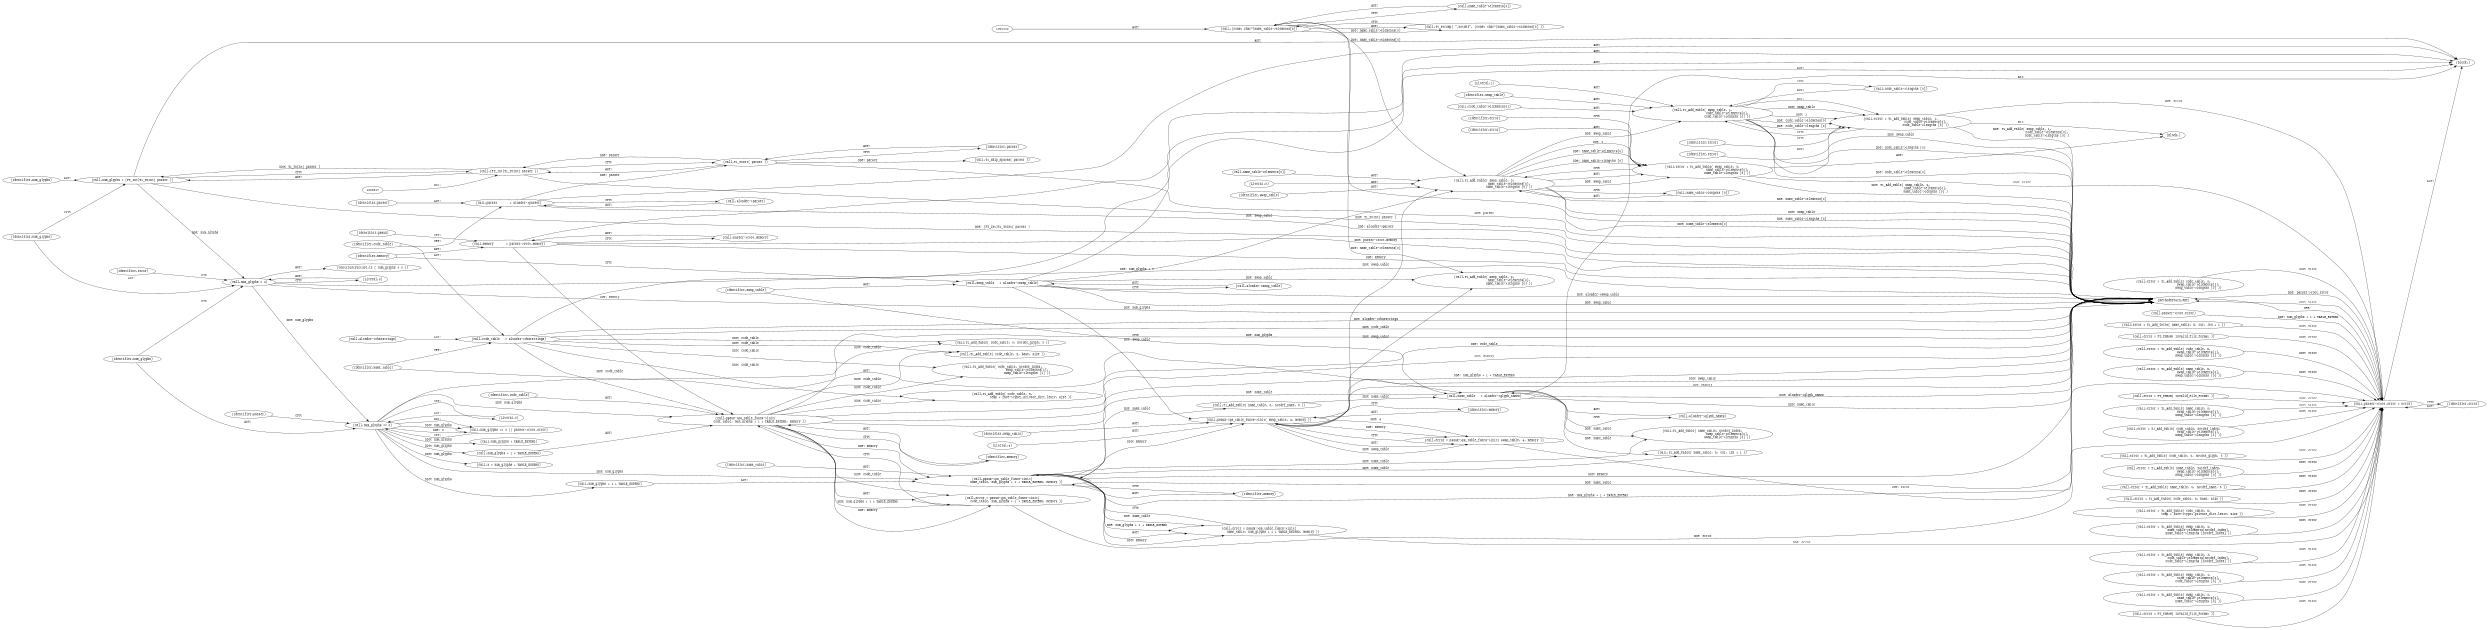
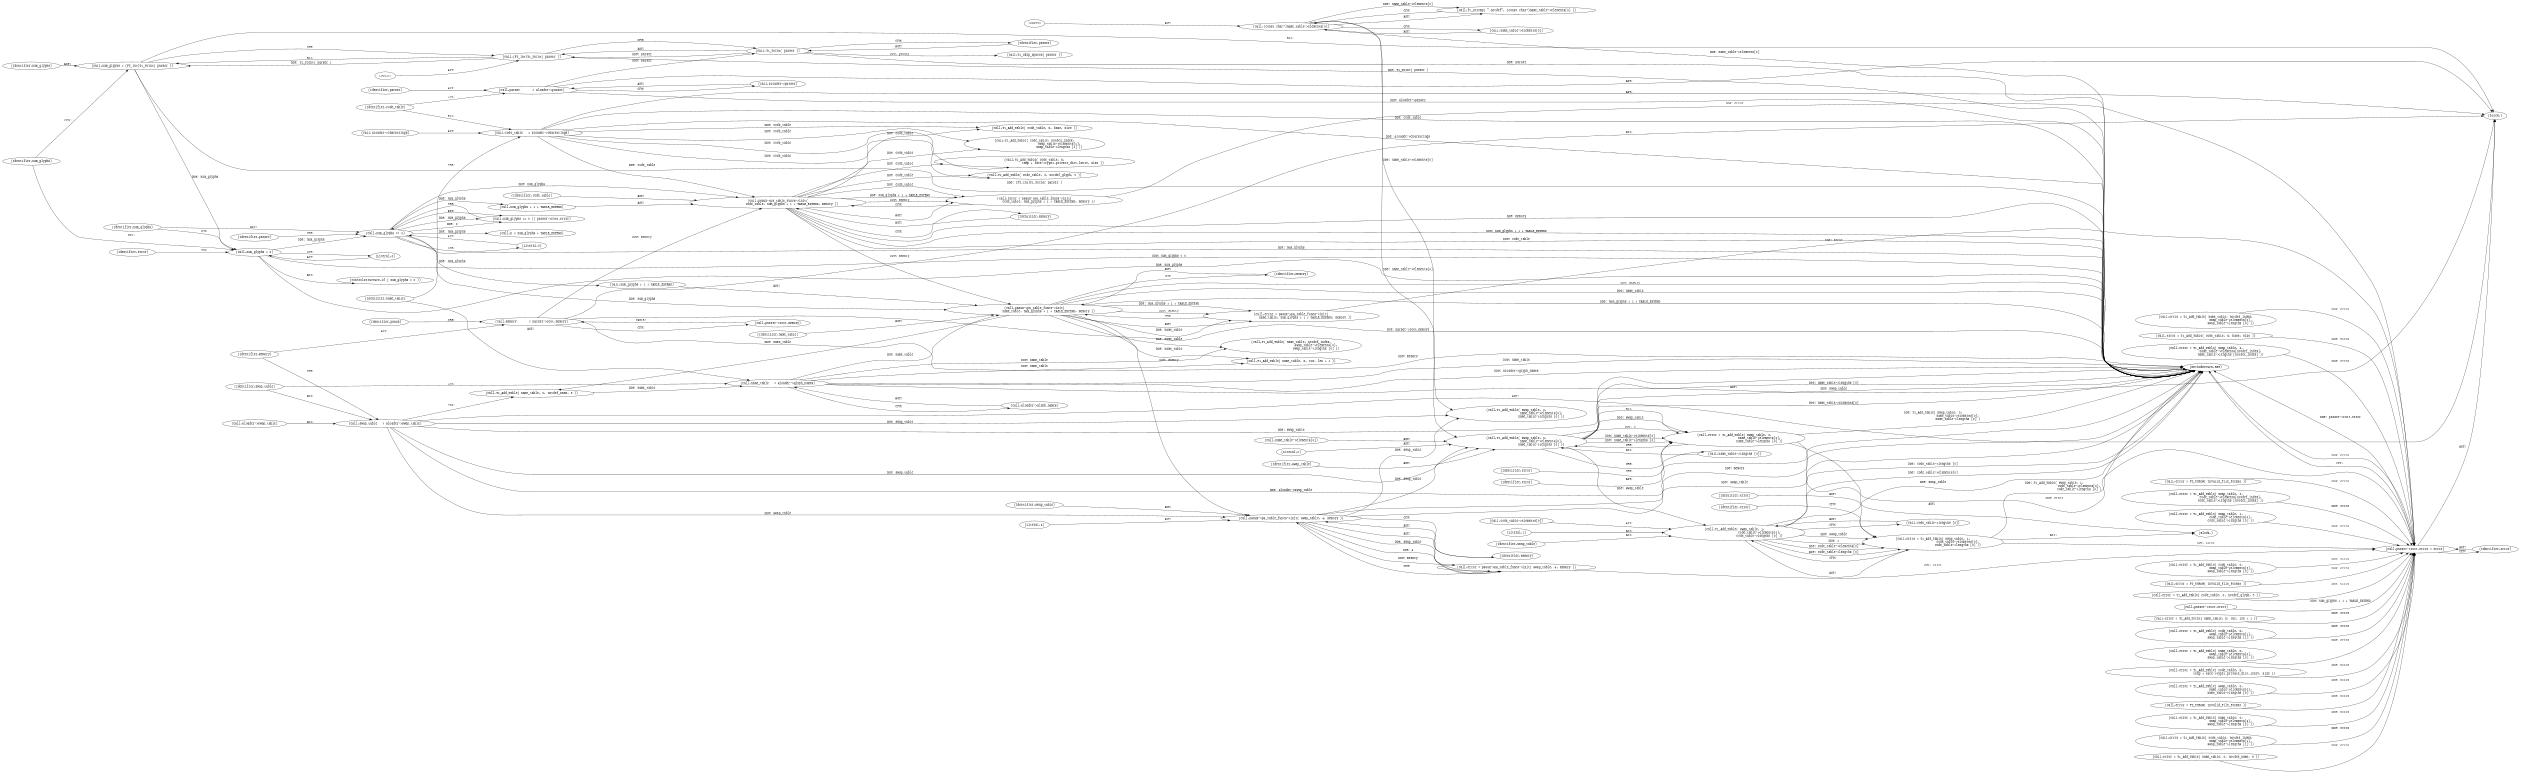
(610, 233) -> (642, 320)
(1133, 290) -> (457, 409)
(509, 442) -> none
